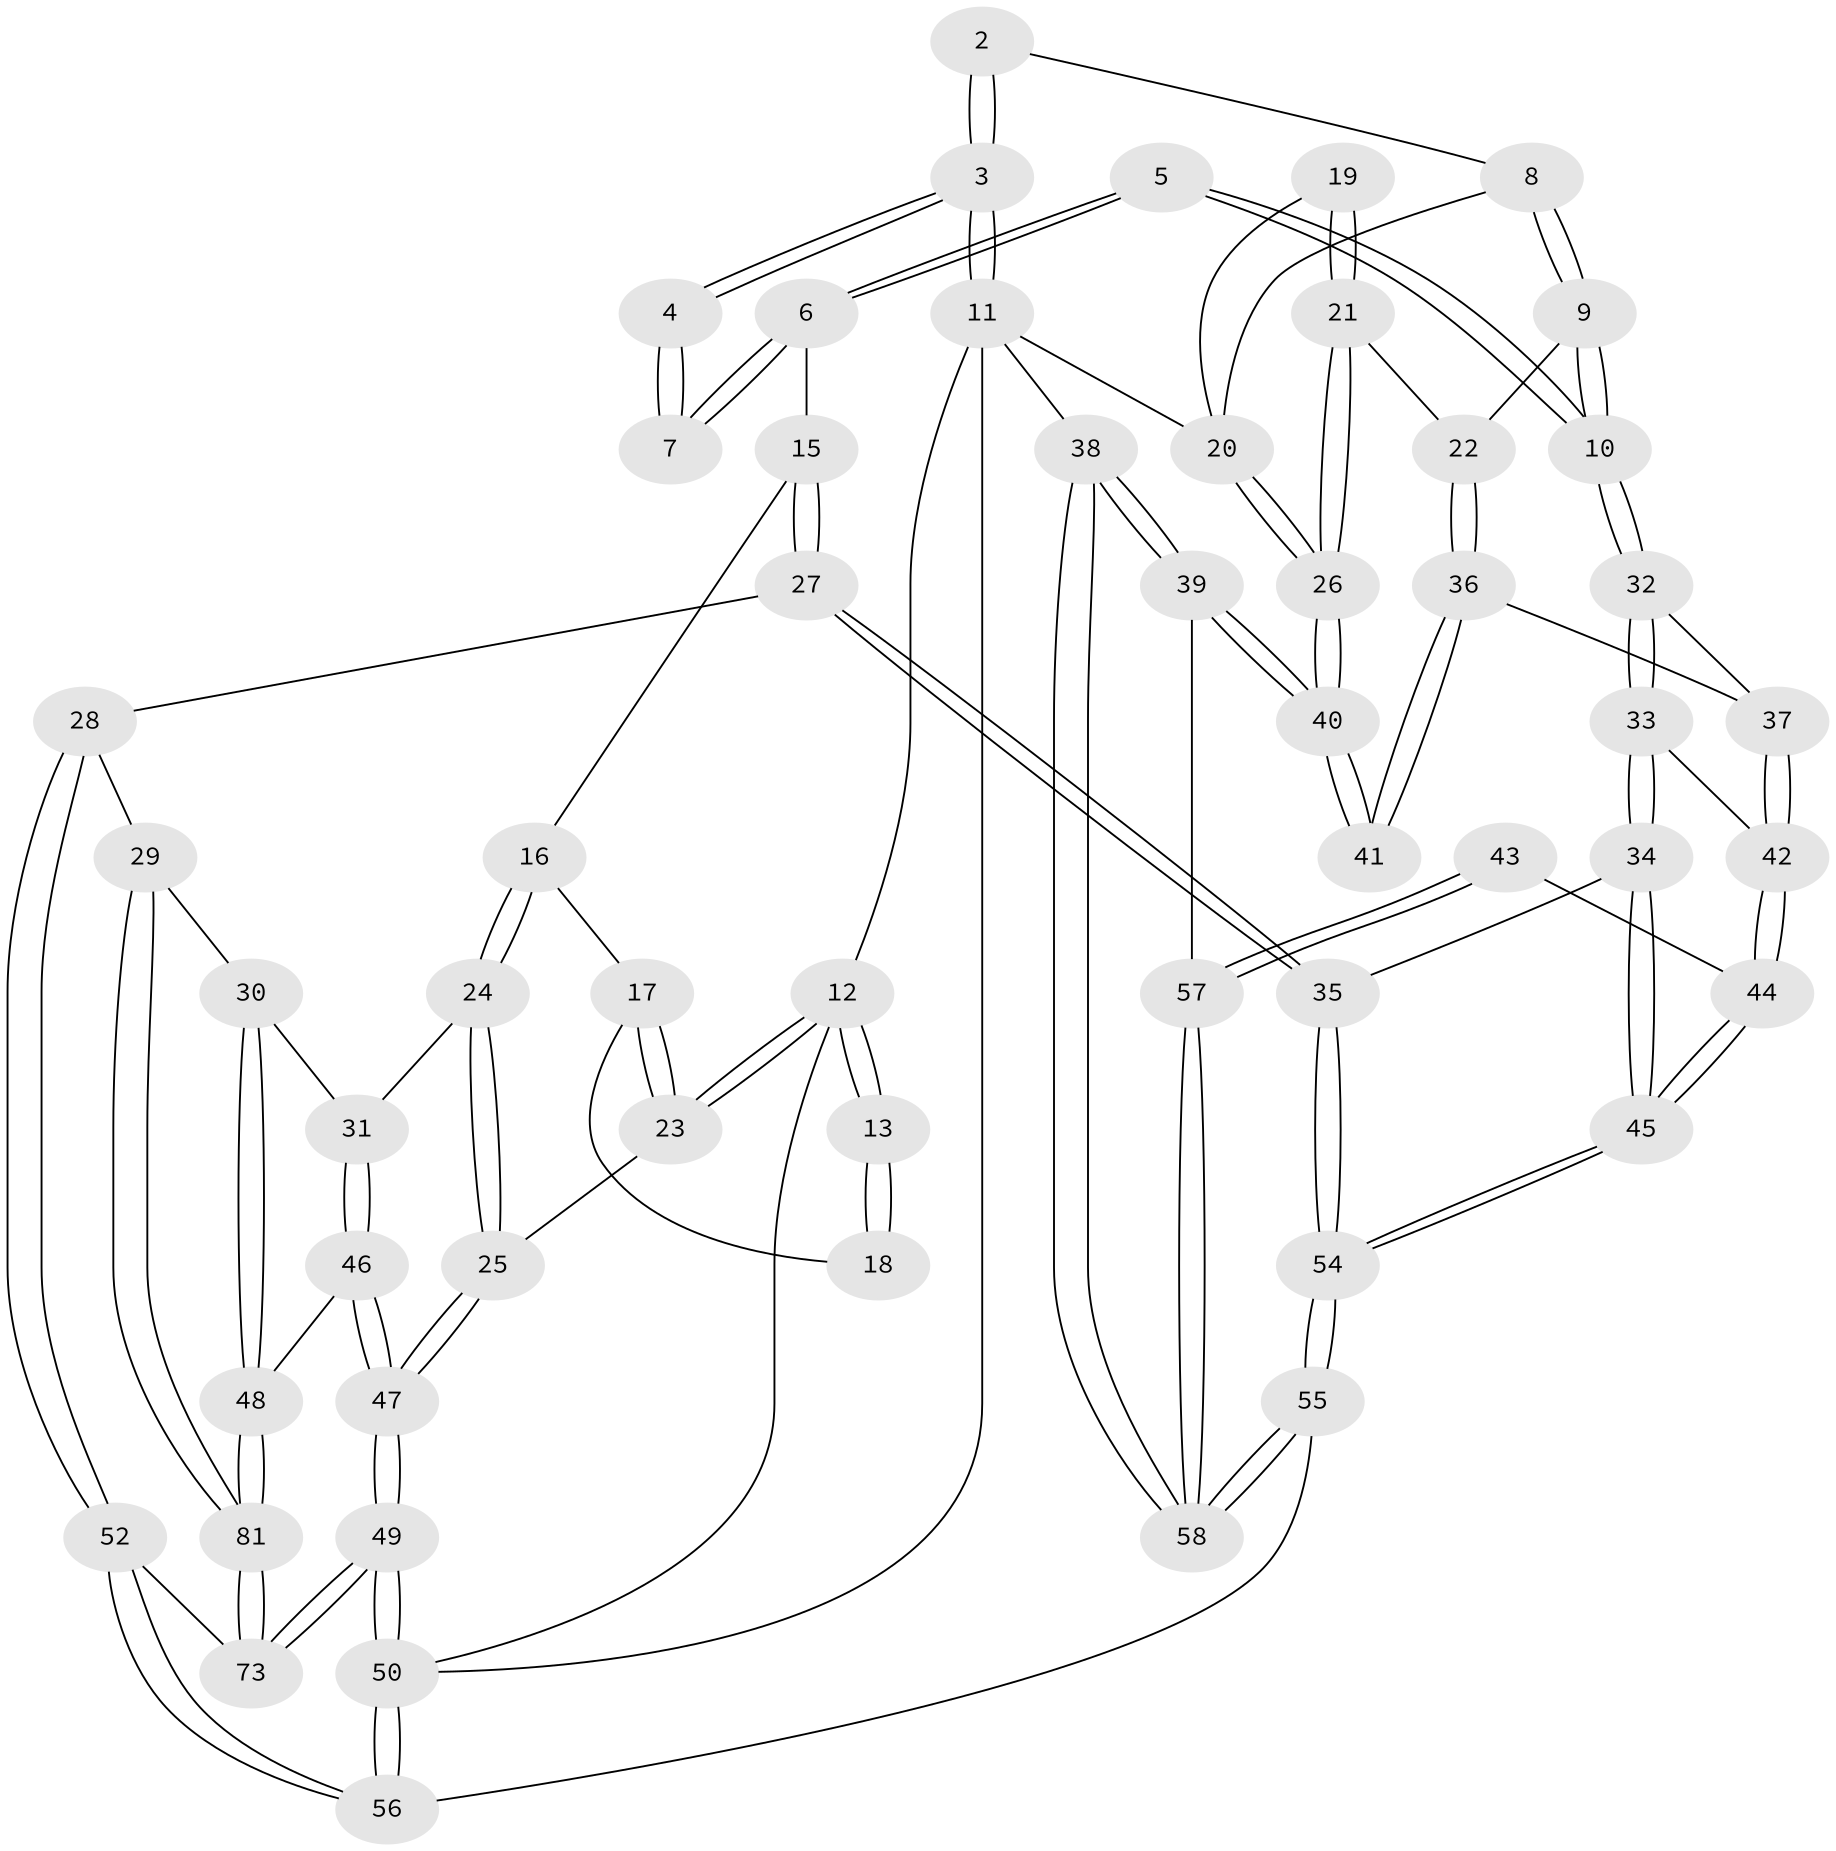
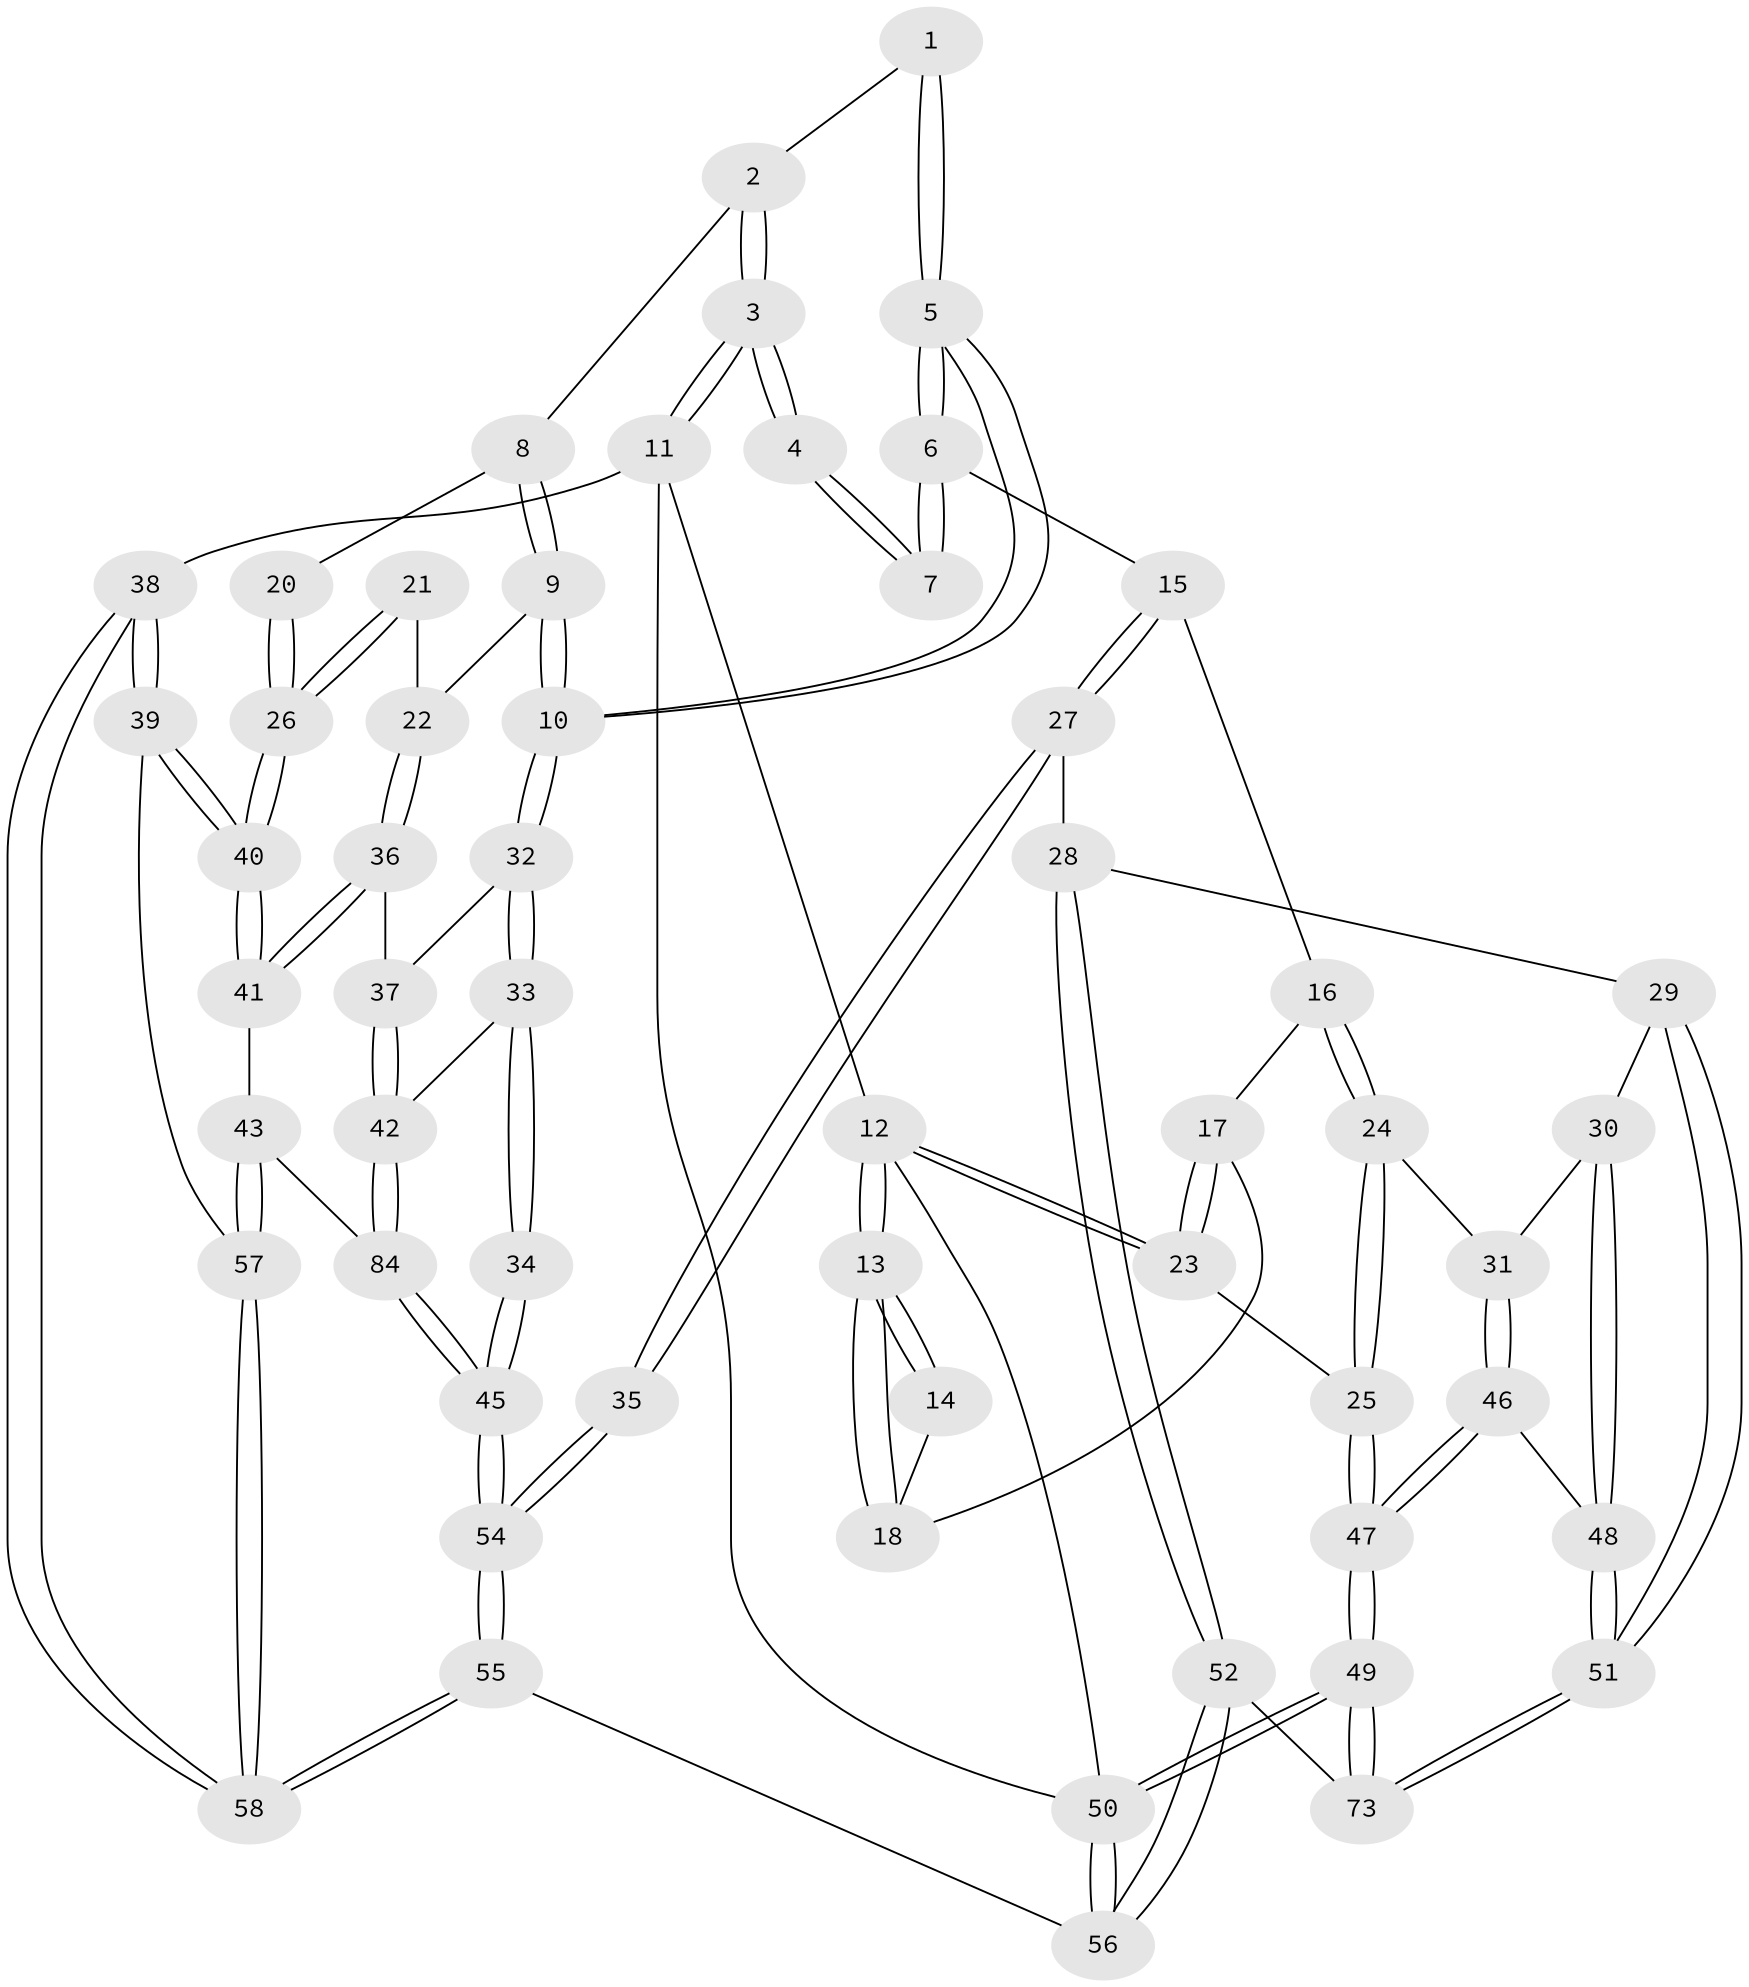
none -> (931, 42)
(1343, 178) -> none
(1102, 381) -> none
(1487, 928) -> none
(1762, 994) -> (385, 1266)
none -> (249, 1062)
none -> (941, 1402)
(251, 1538) -> (1604, 1674)
